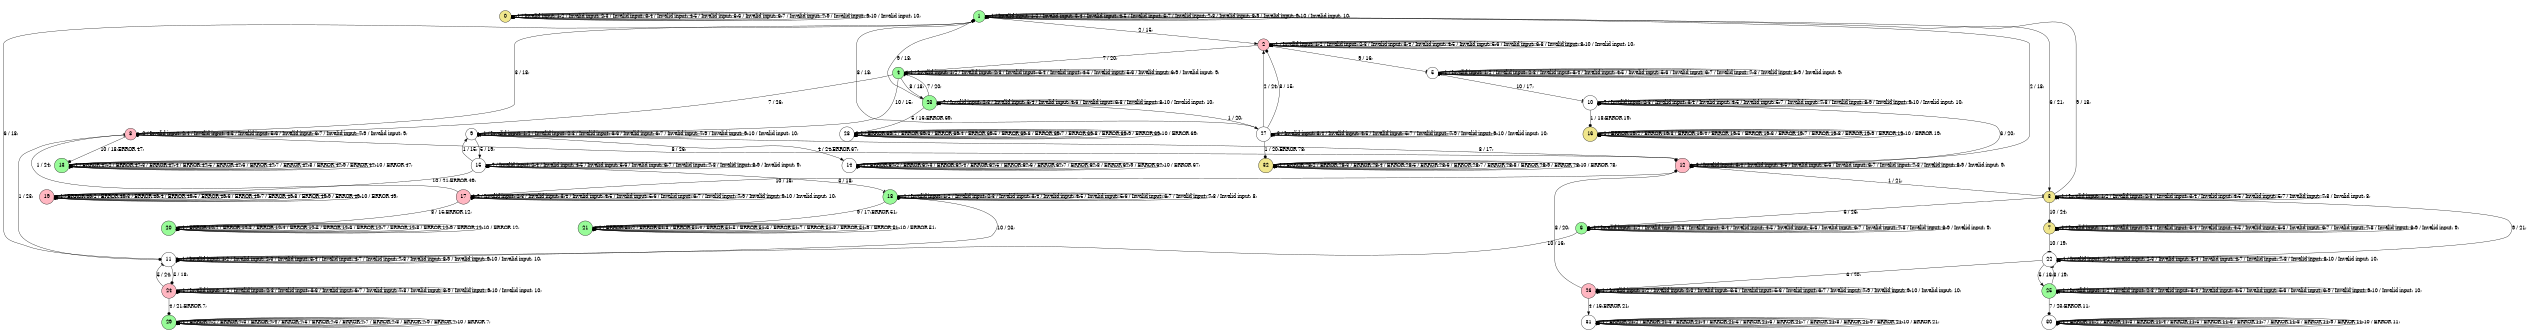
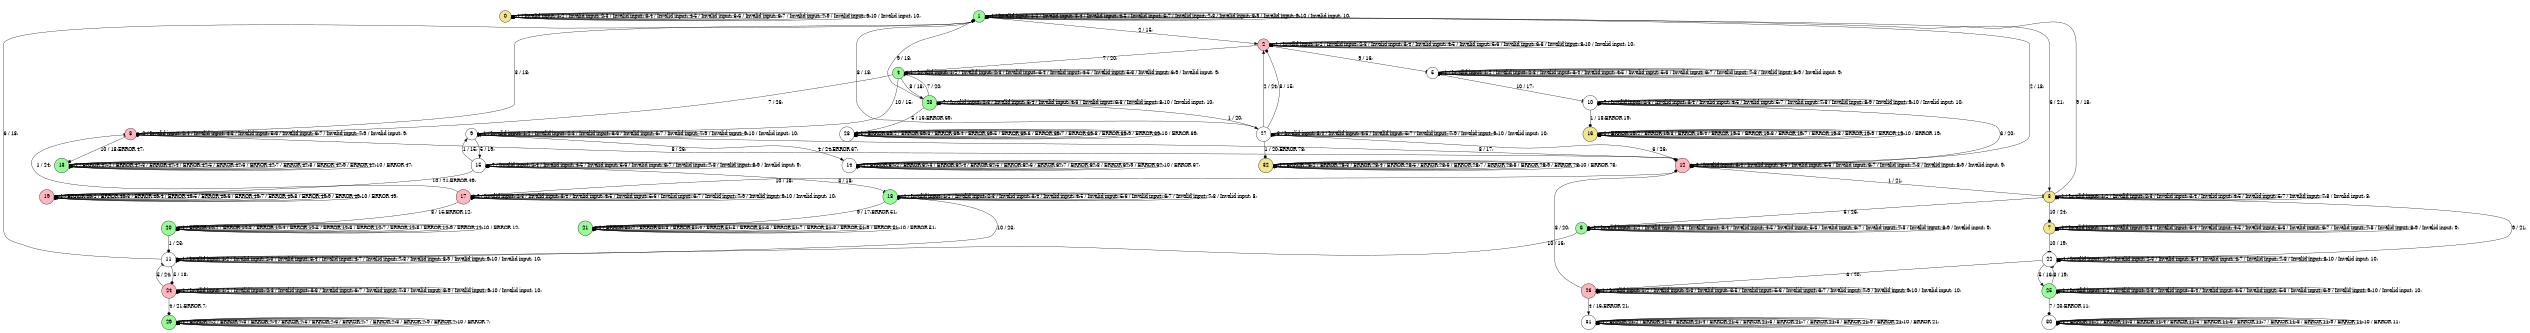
none -> (1473, 146)
(19, 213) -> (169, 243)
